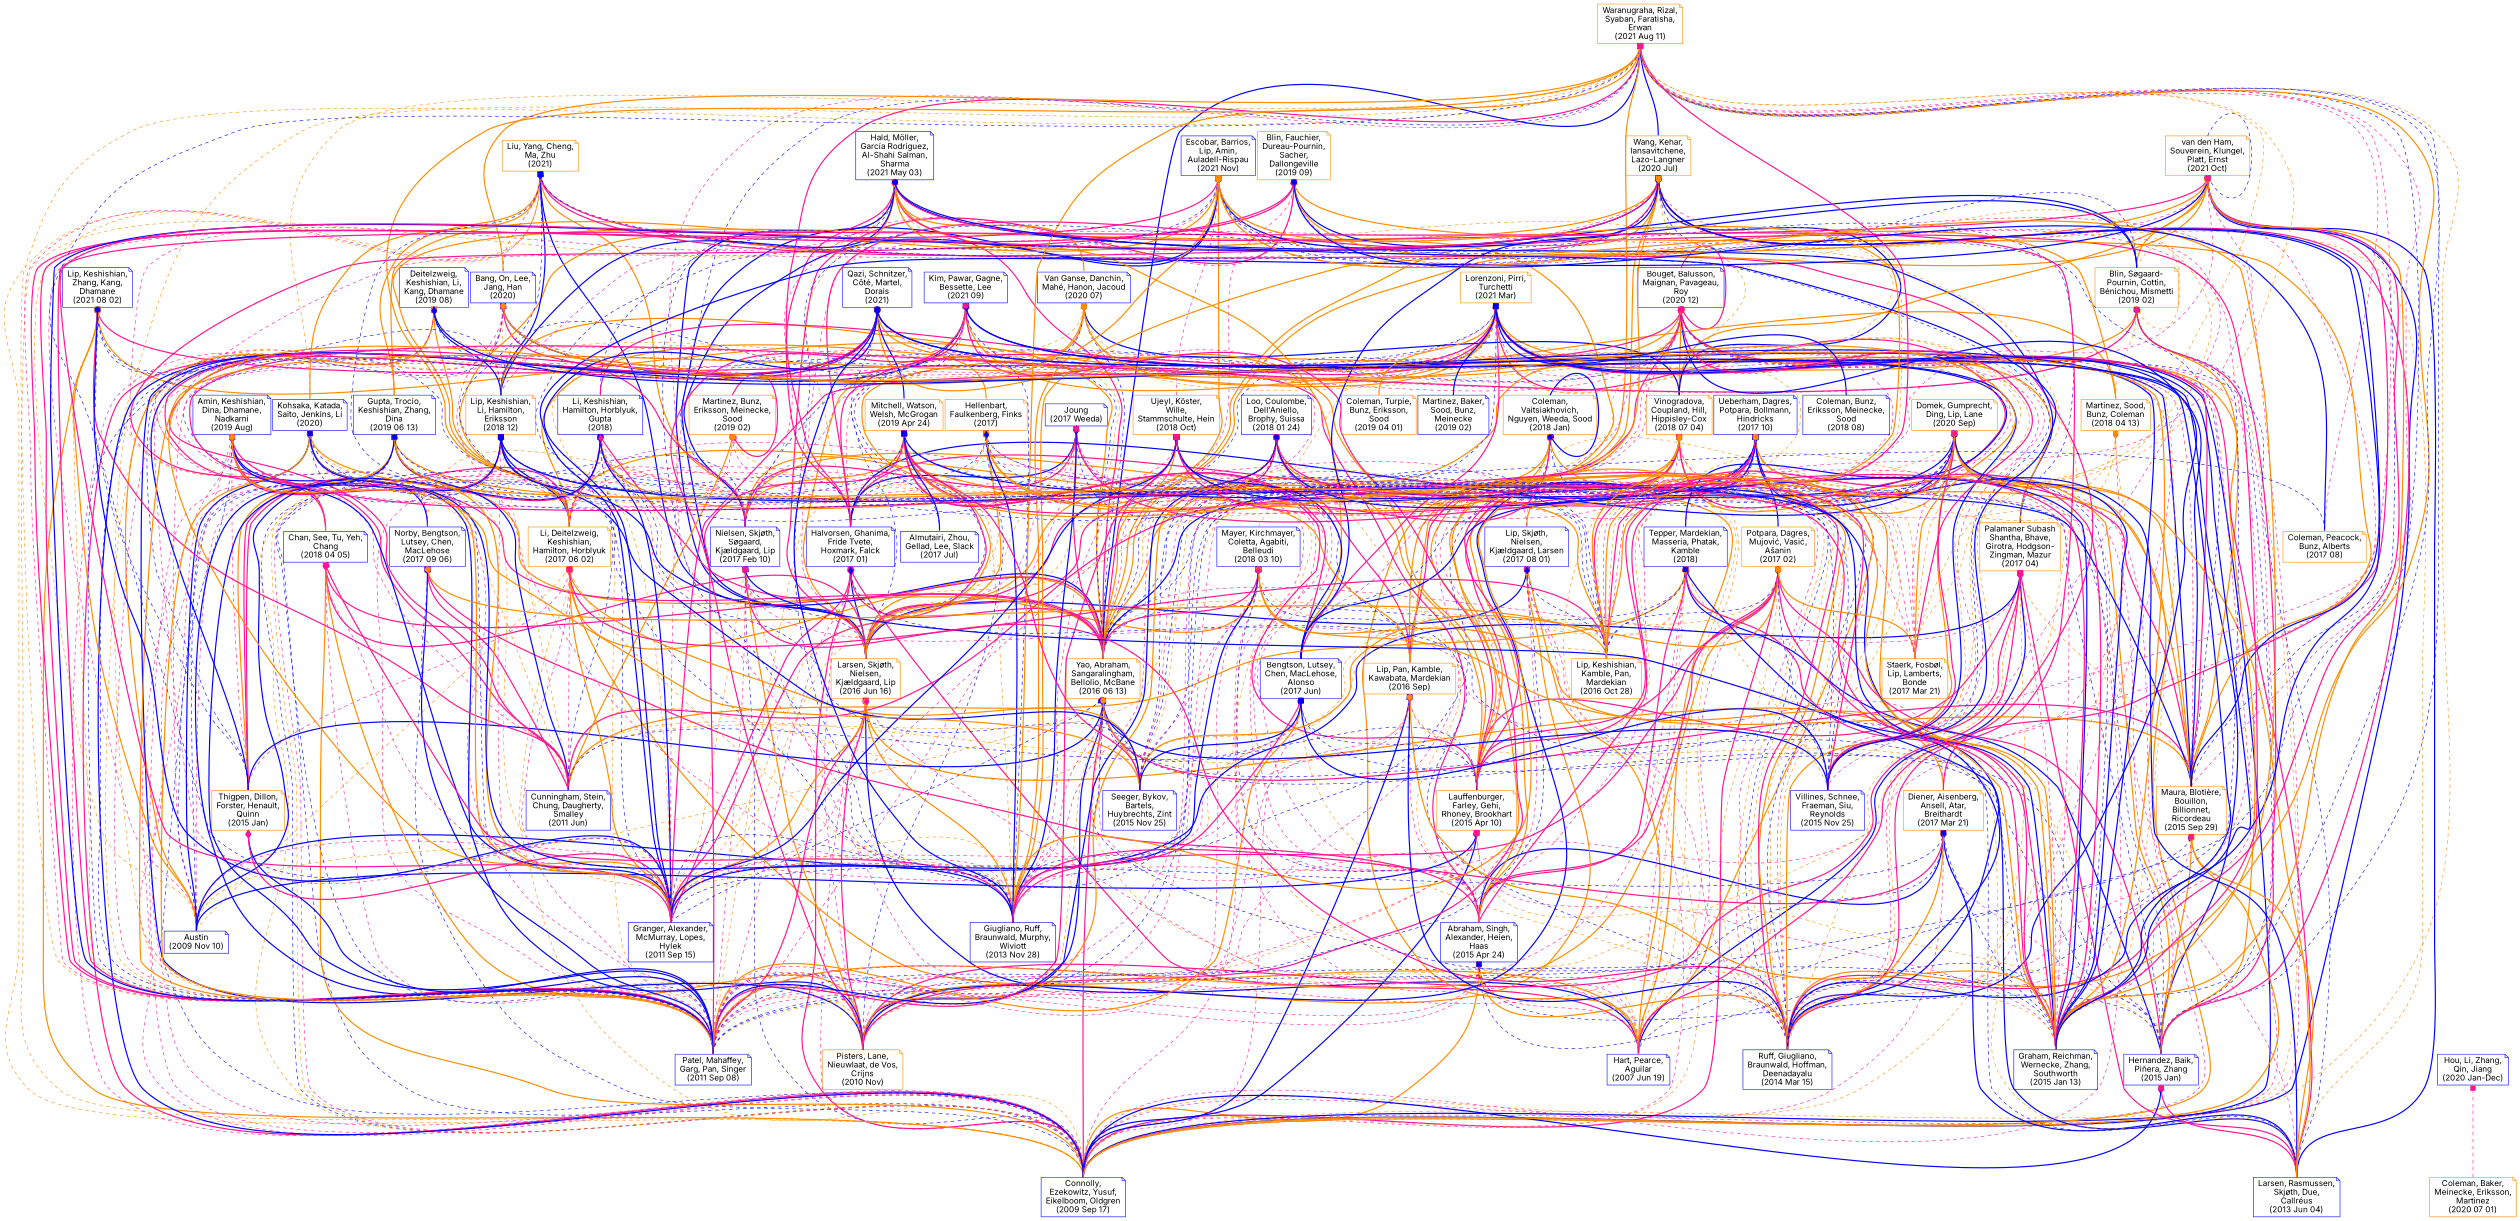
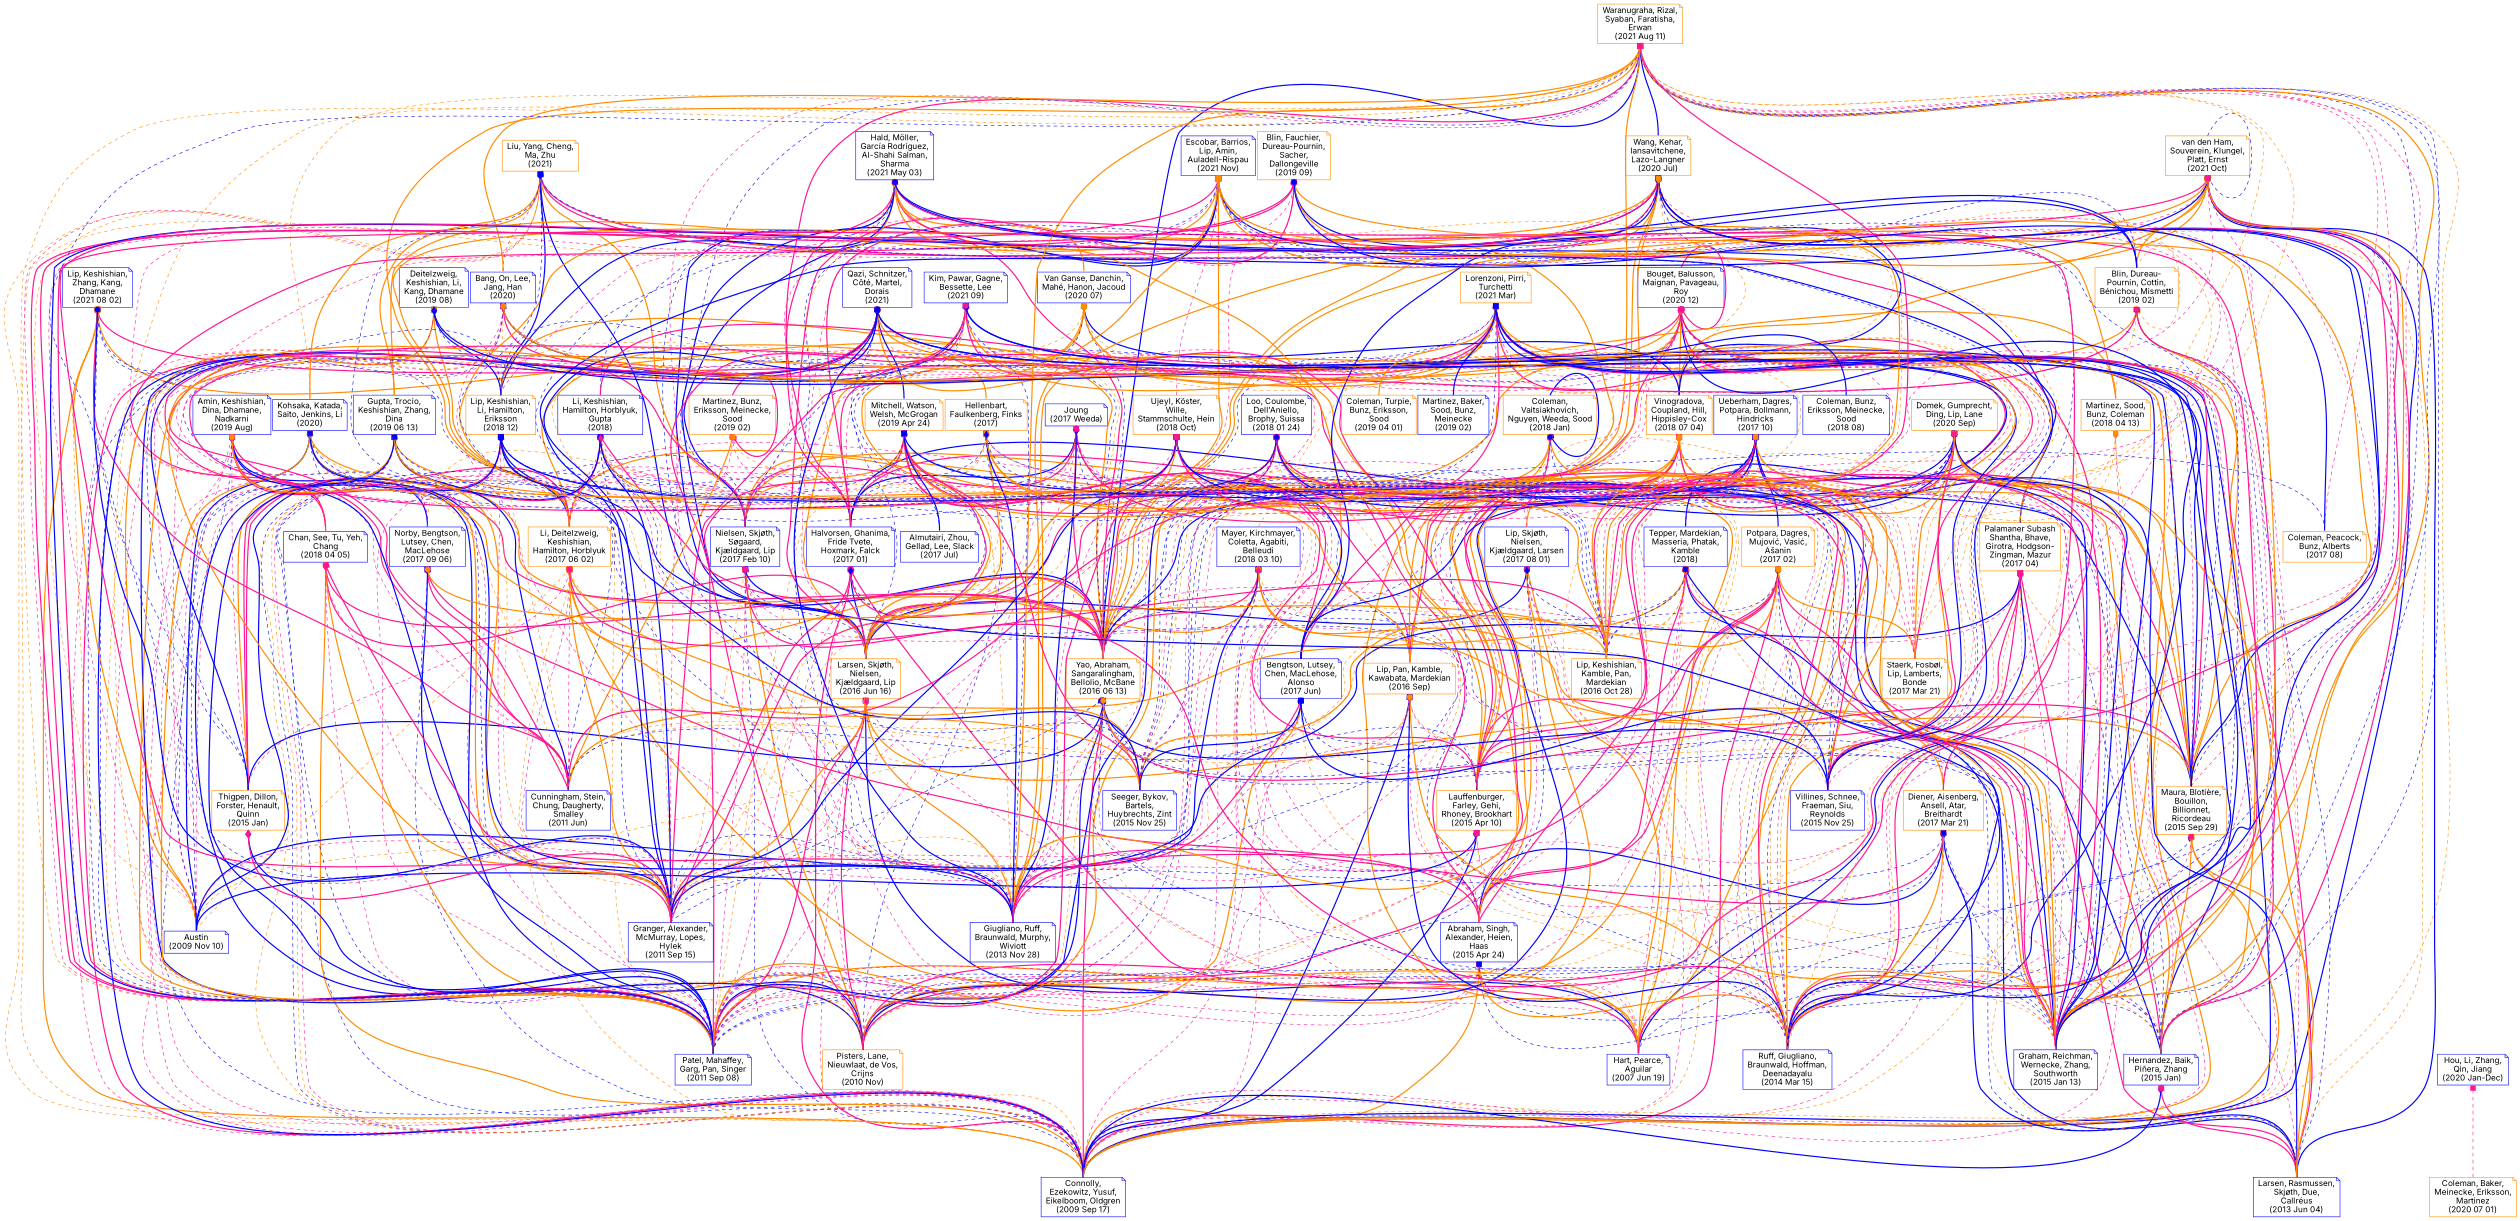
(2137, 287) -> (2137, 287)
(1898, 596) -> (1898, 596)
